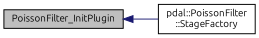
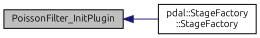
(207, 19) -> (207, 19)
